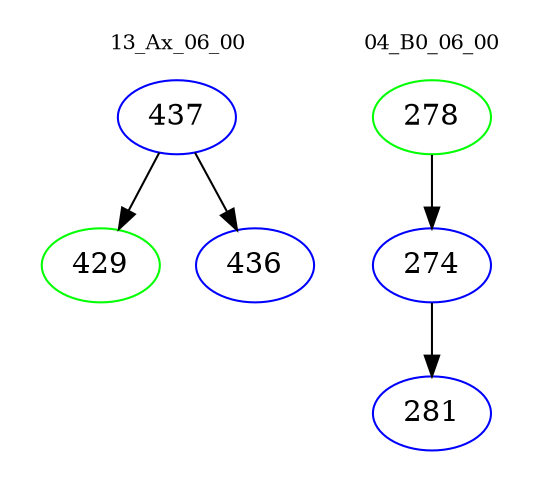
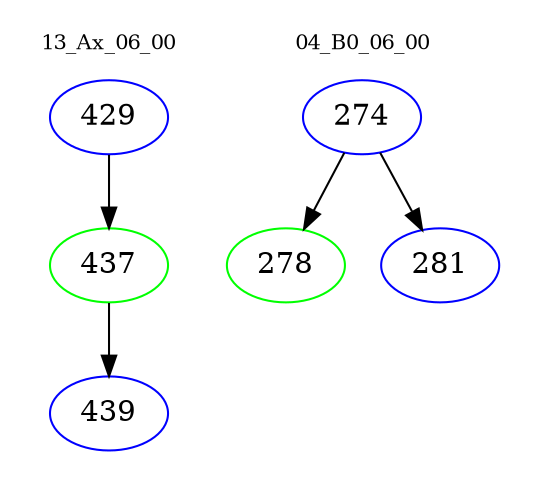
(177, 117) -> (109, 265)
(432, 181) -> (329, 182)
(144, 182) -> (109, 181)
(101, 265) -> (109, 117)
(255, 265) -> (109, 413)
